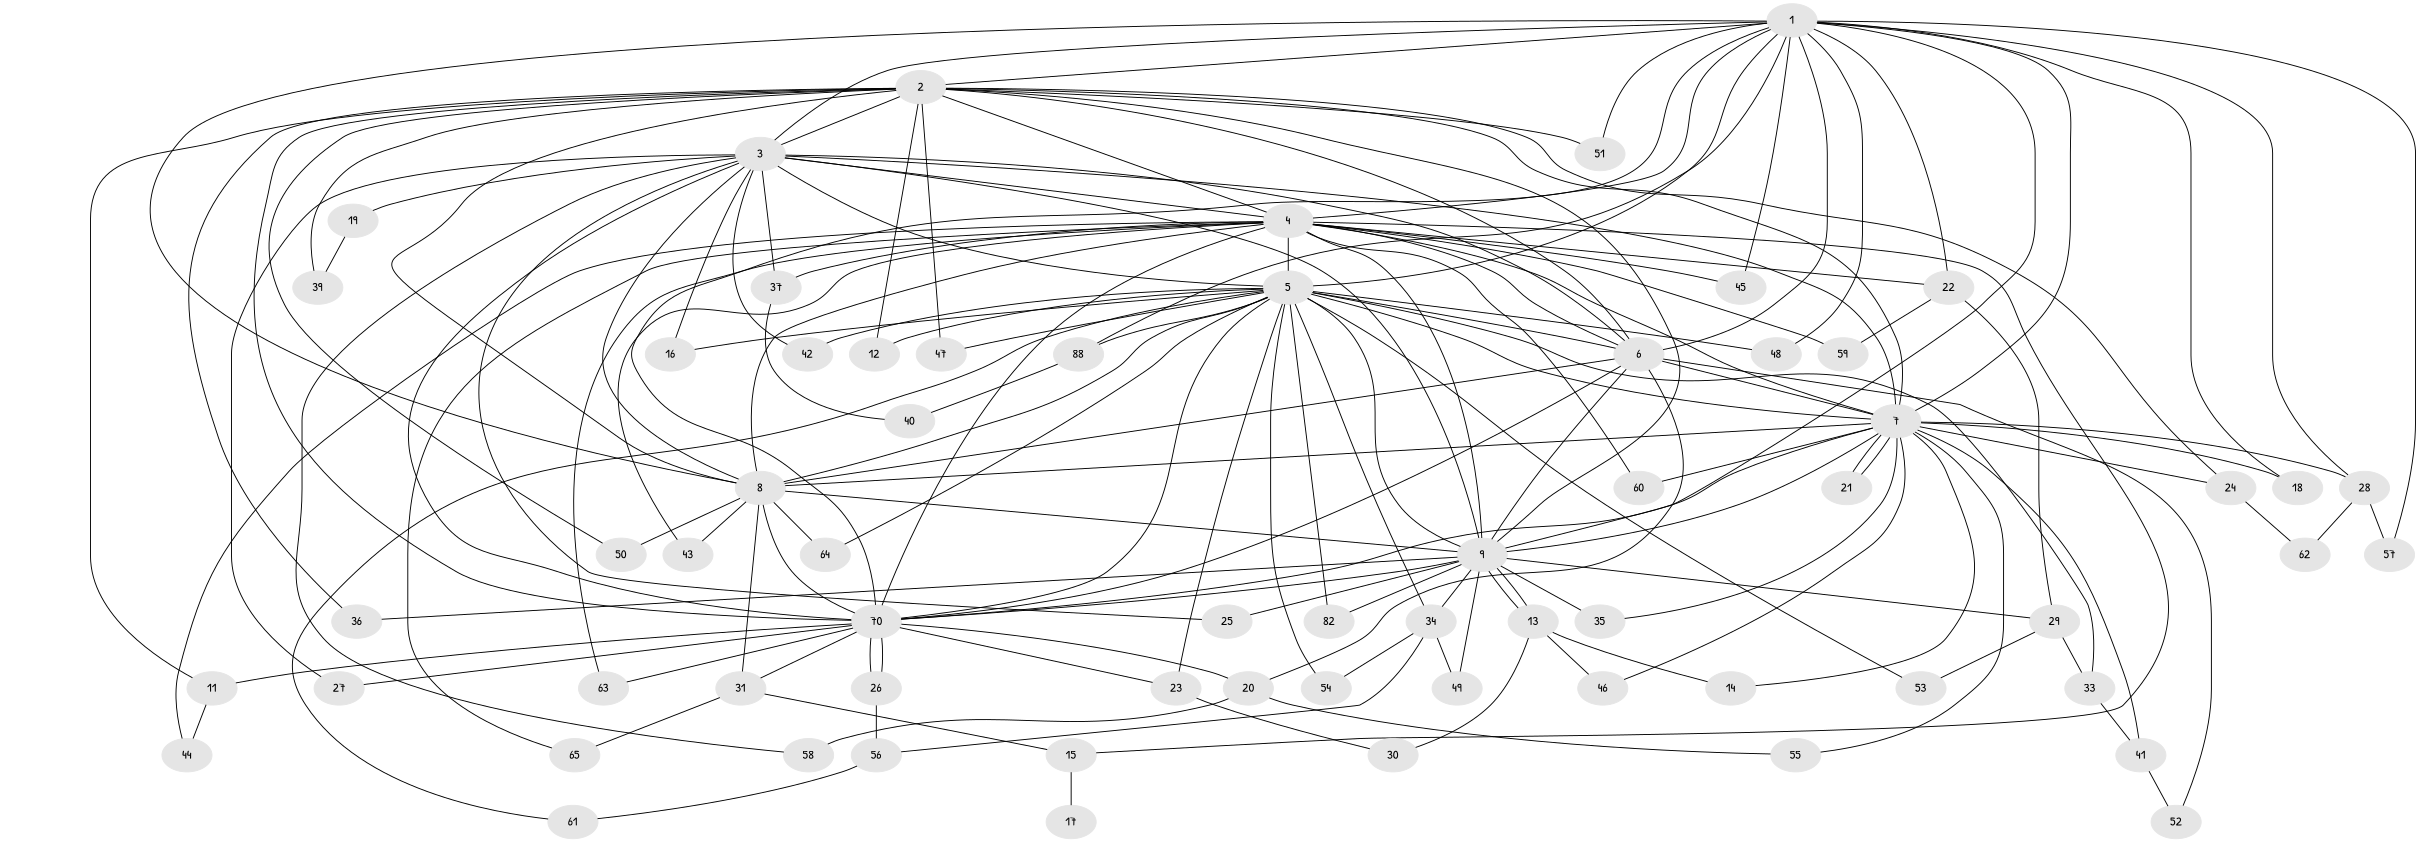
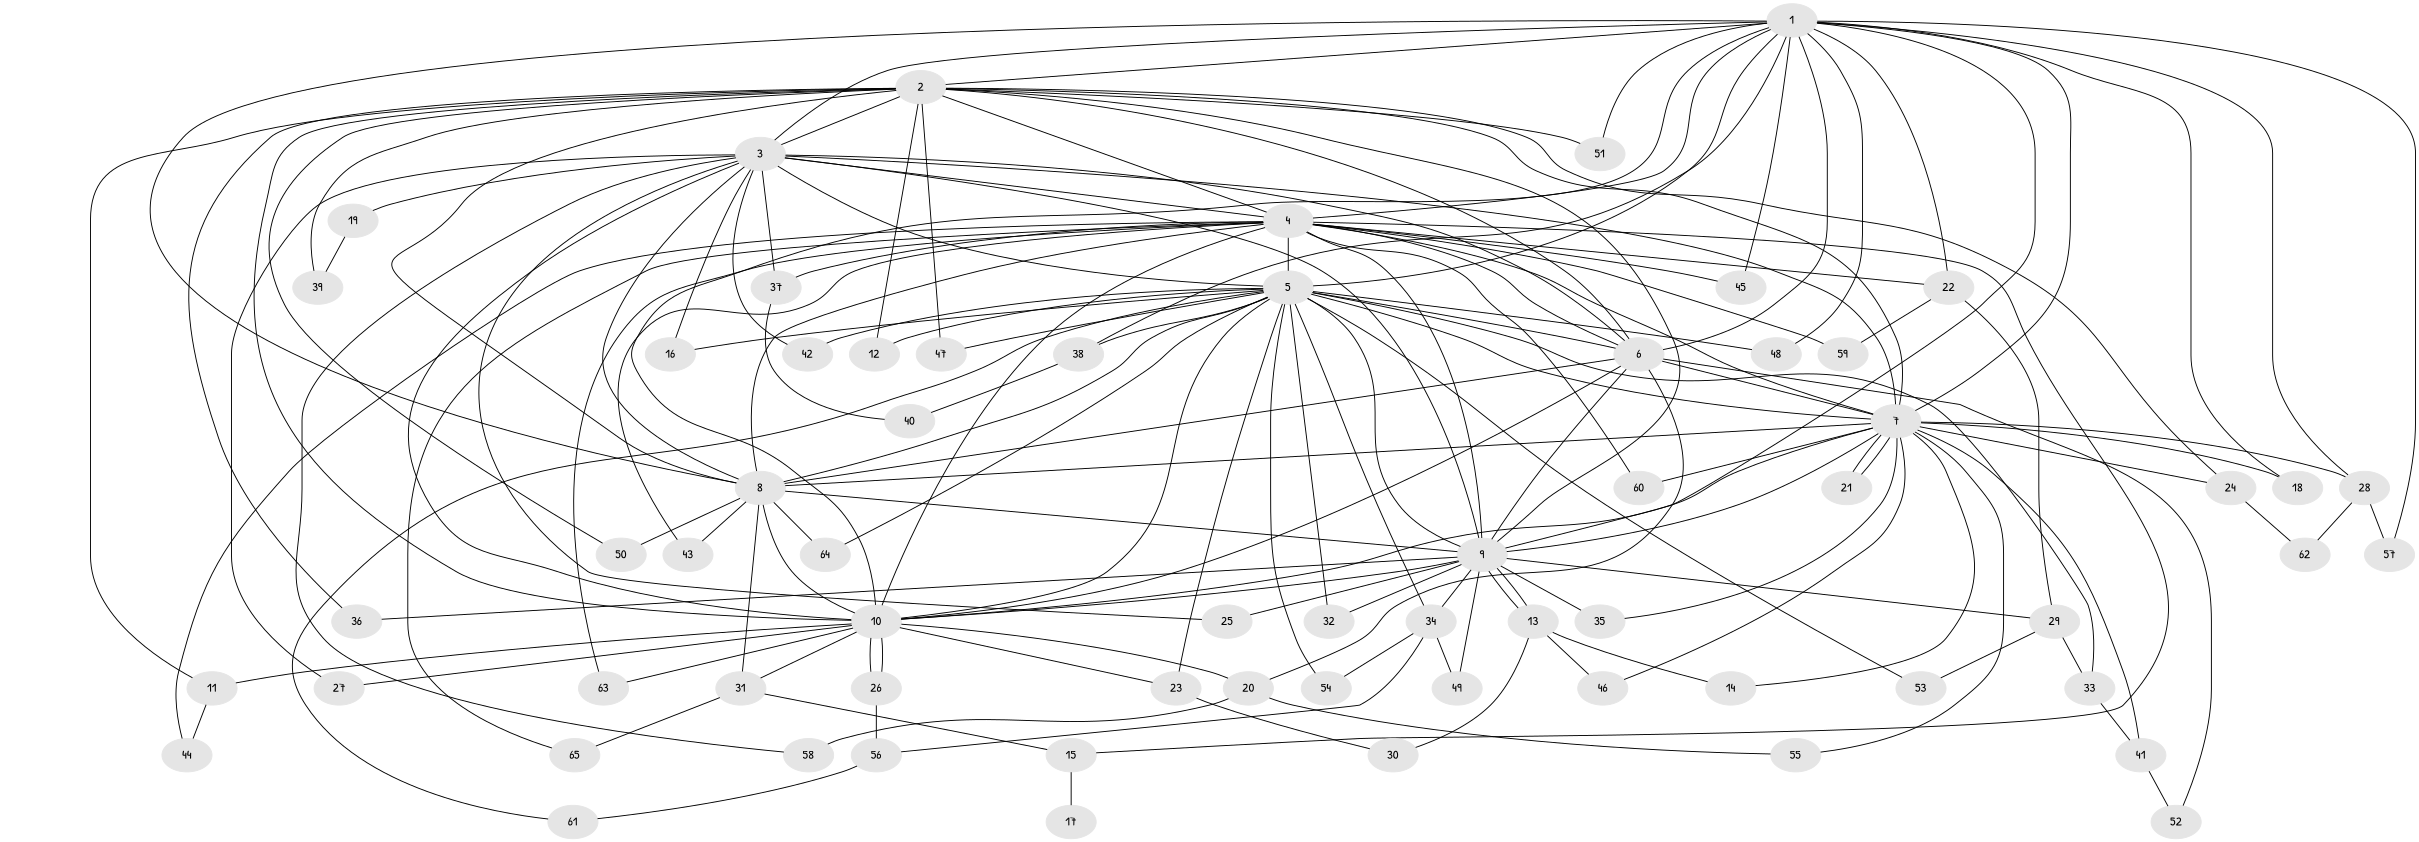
(1079, 354) -> (1079, 354)
(876, 622) -> (876, 622)
(1329, 622) -> (1329, 622)
